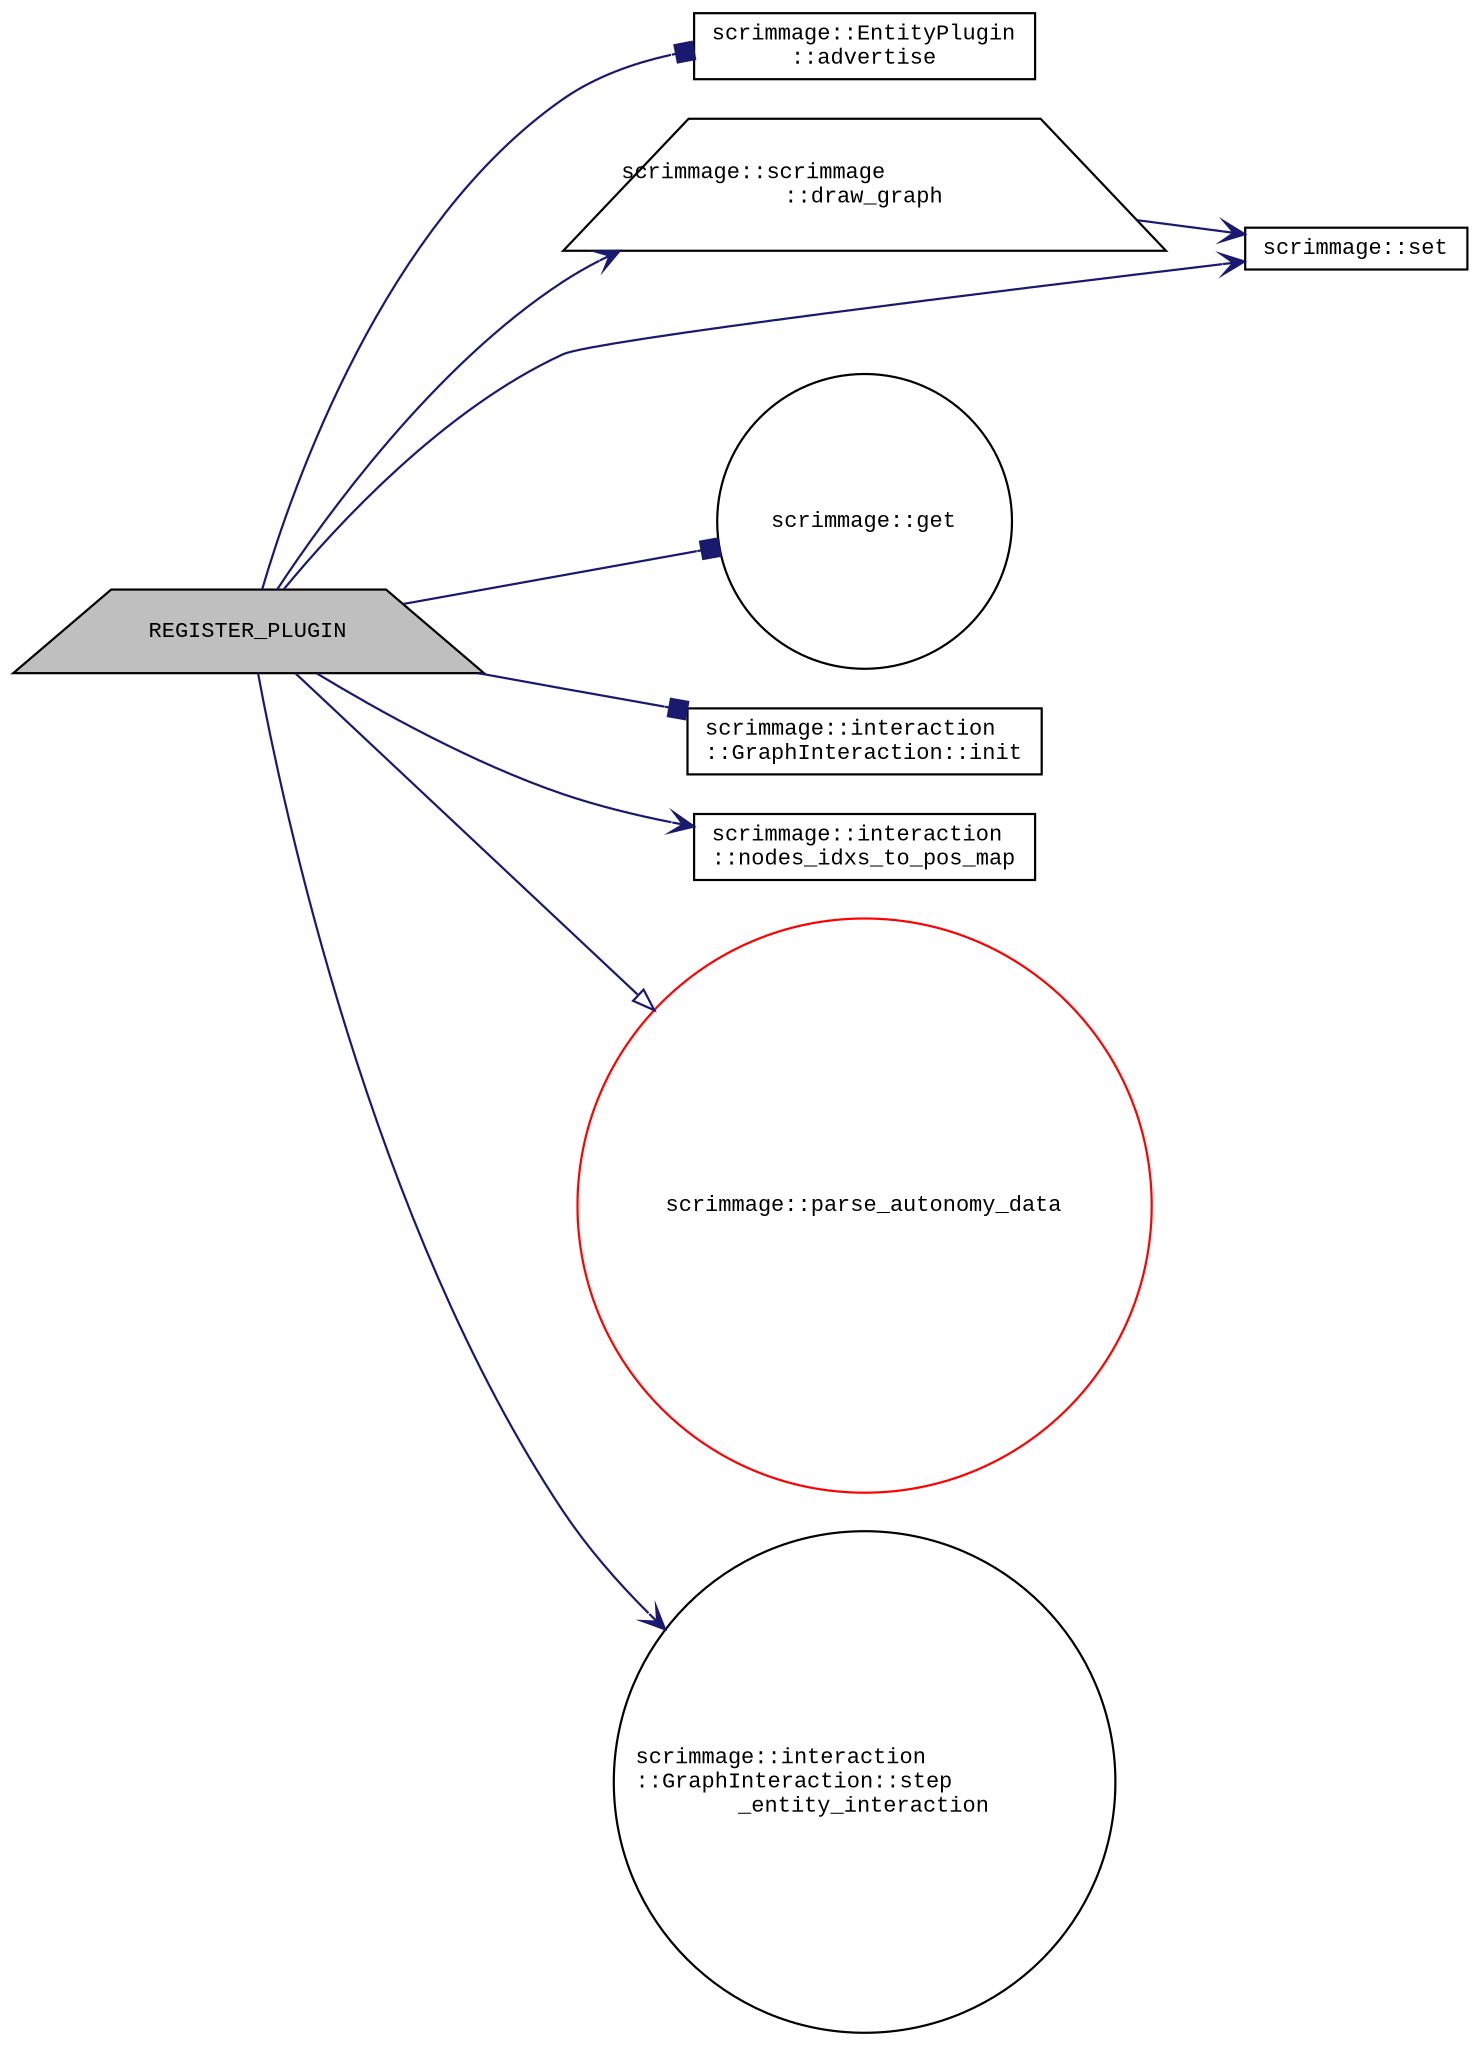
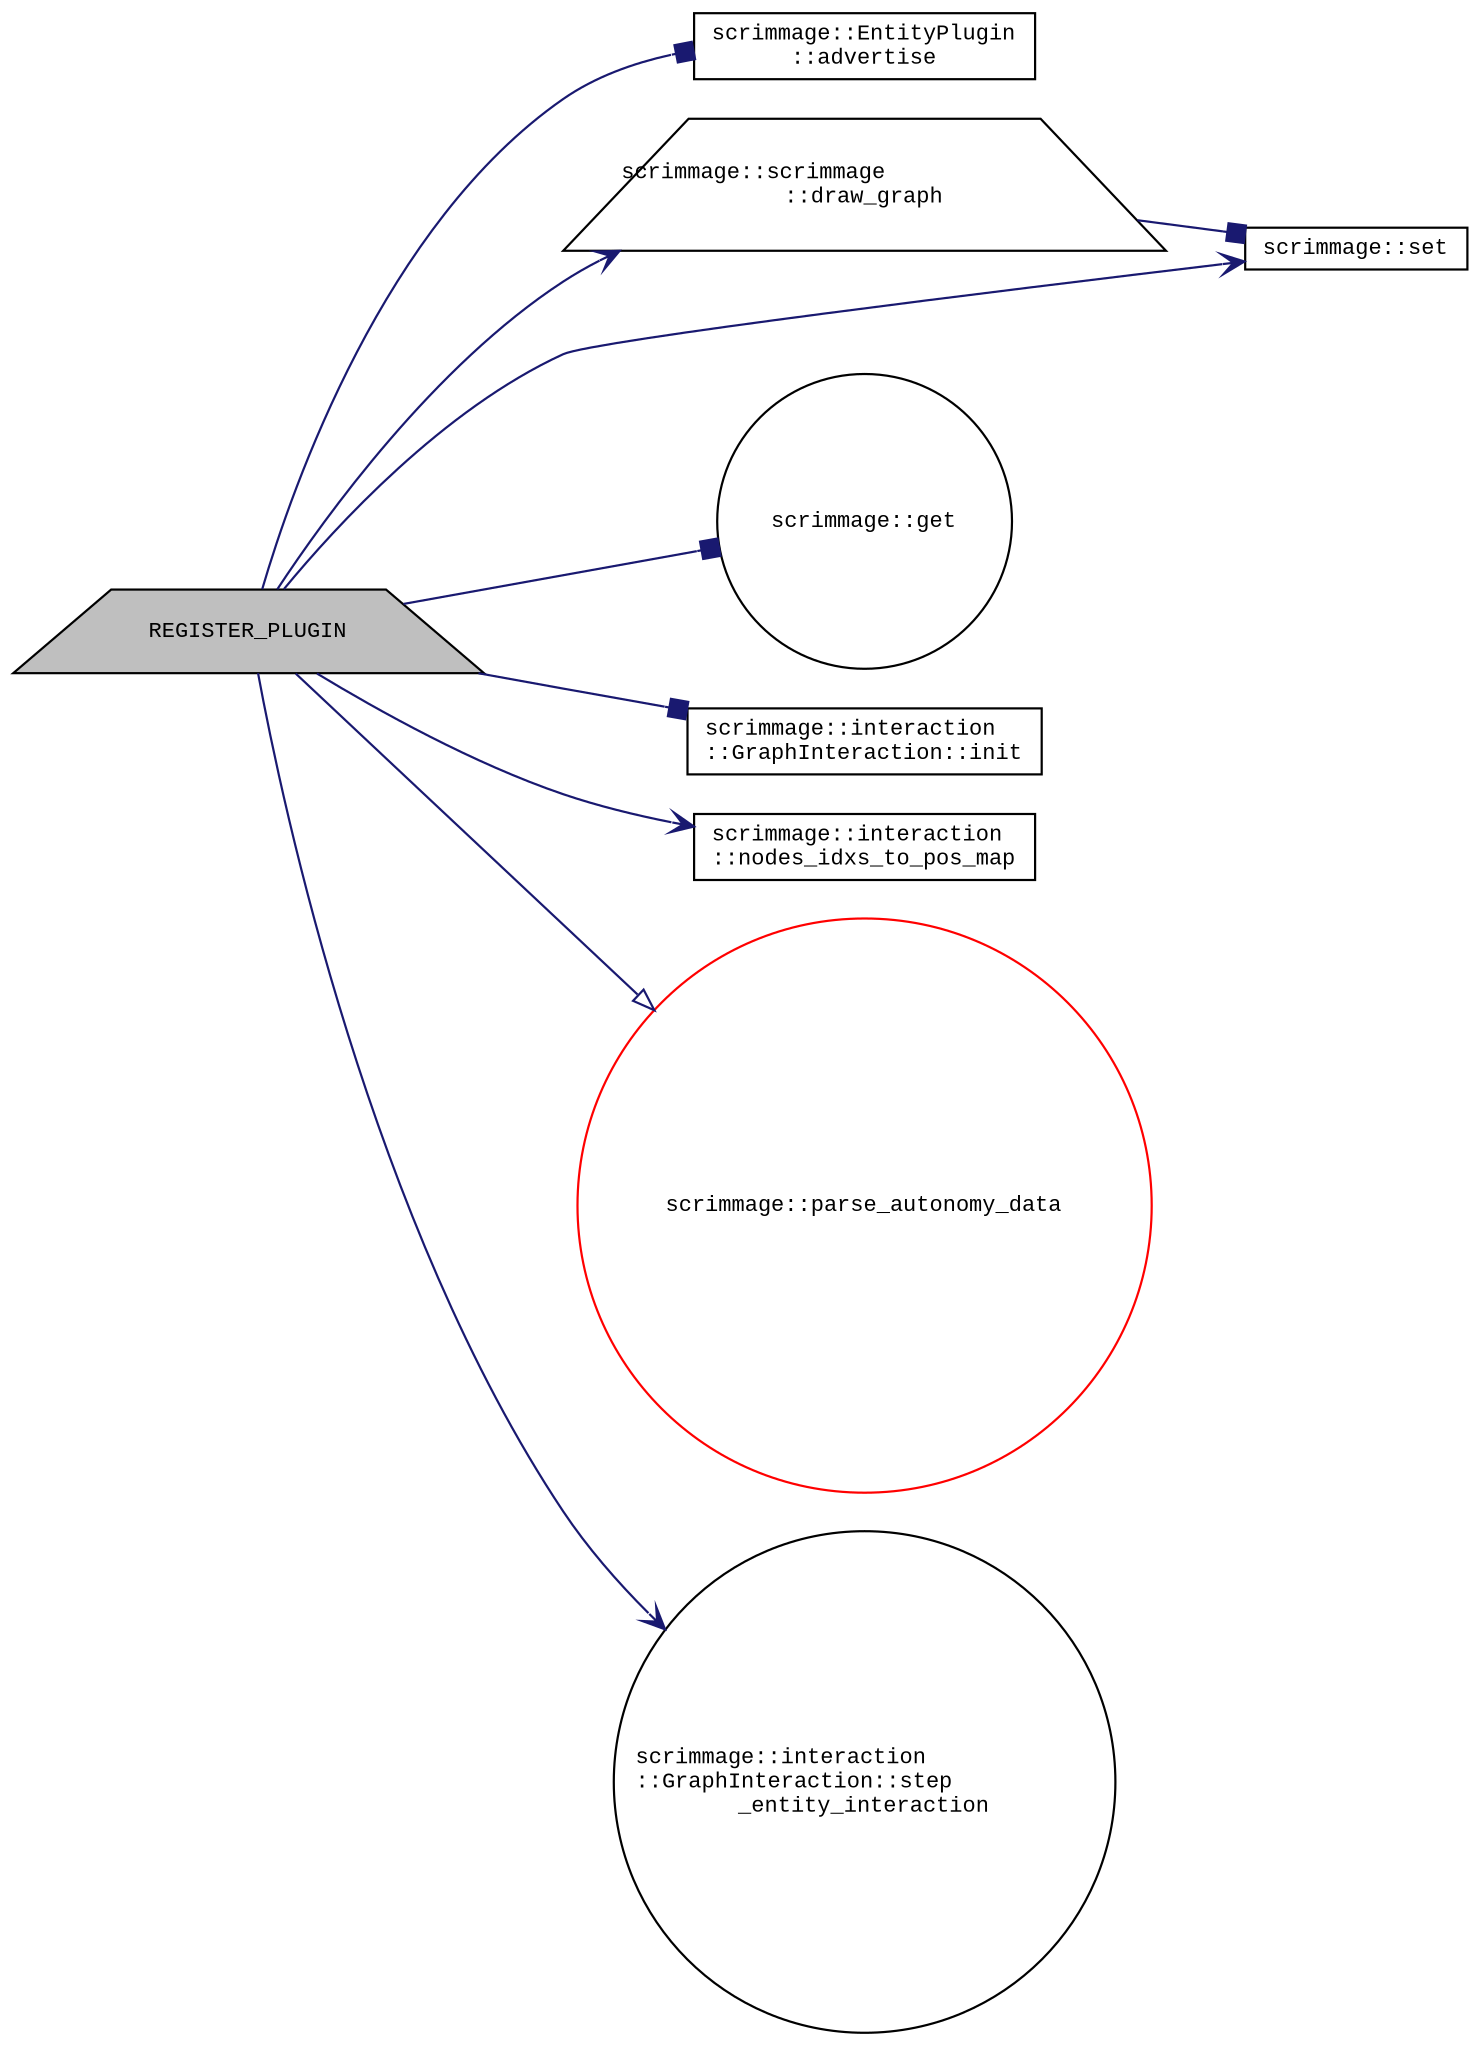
(1180, 226) -> (1180, 226)
